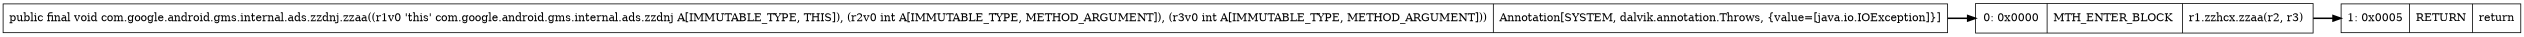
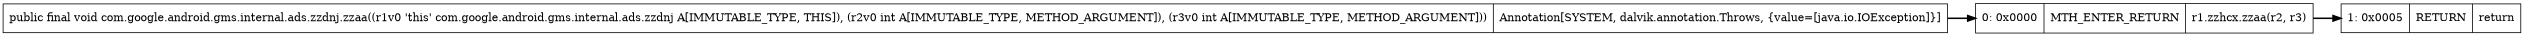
(2113, 18) -> (2115, 18)
